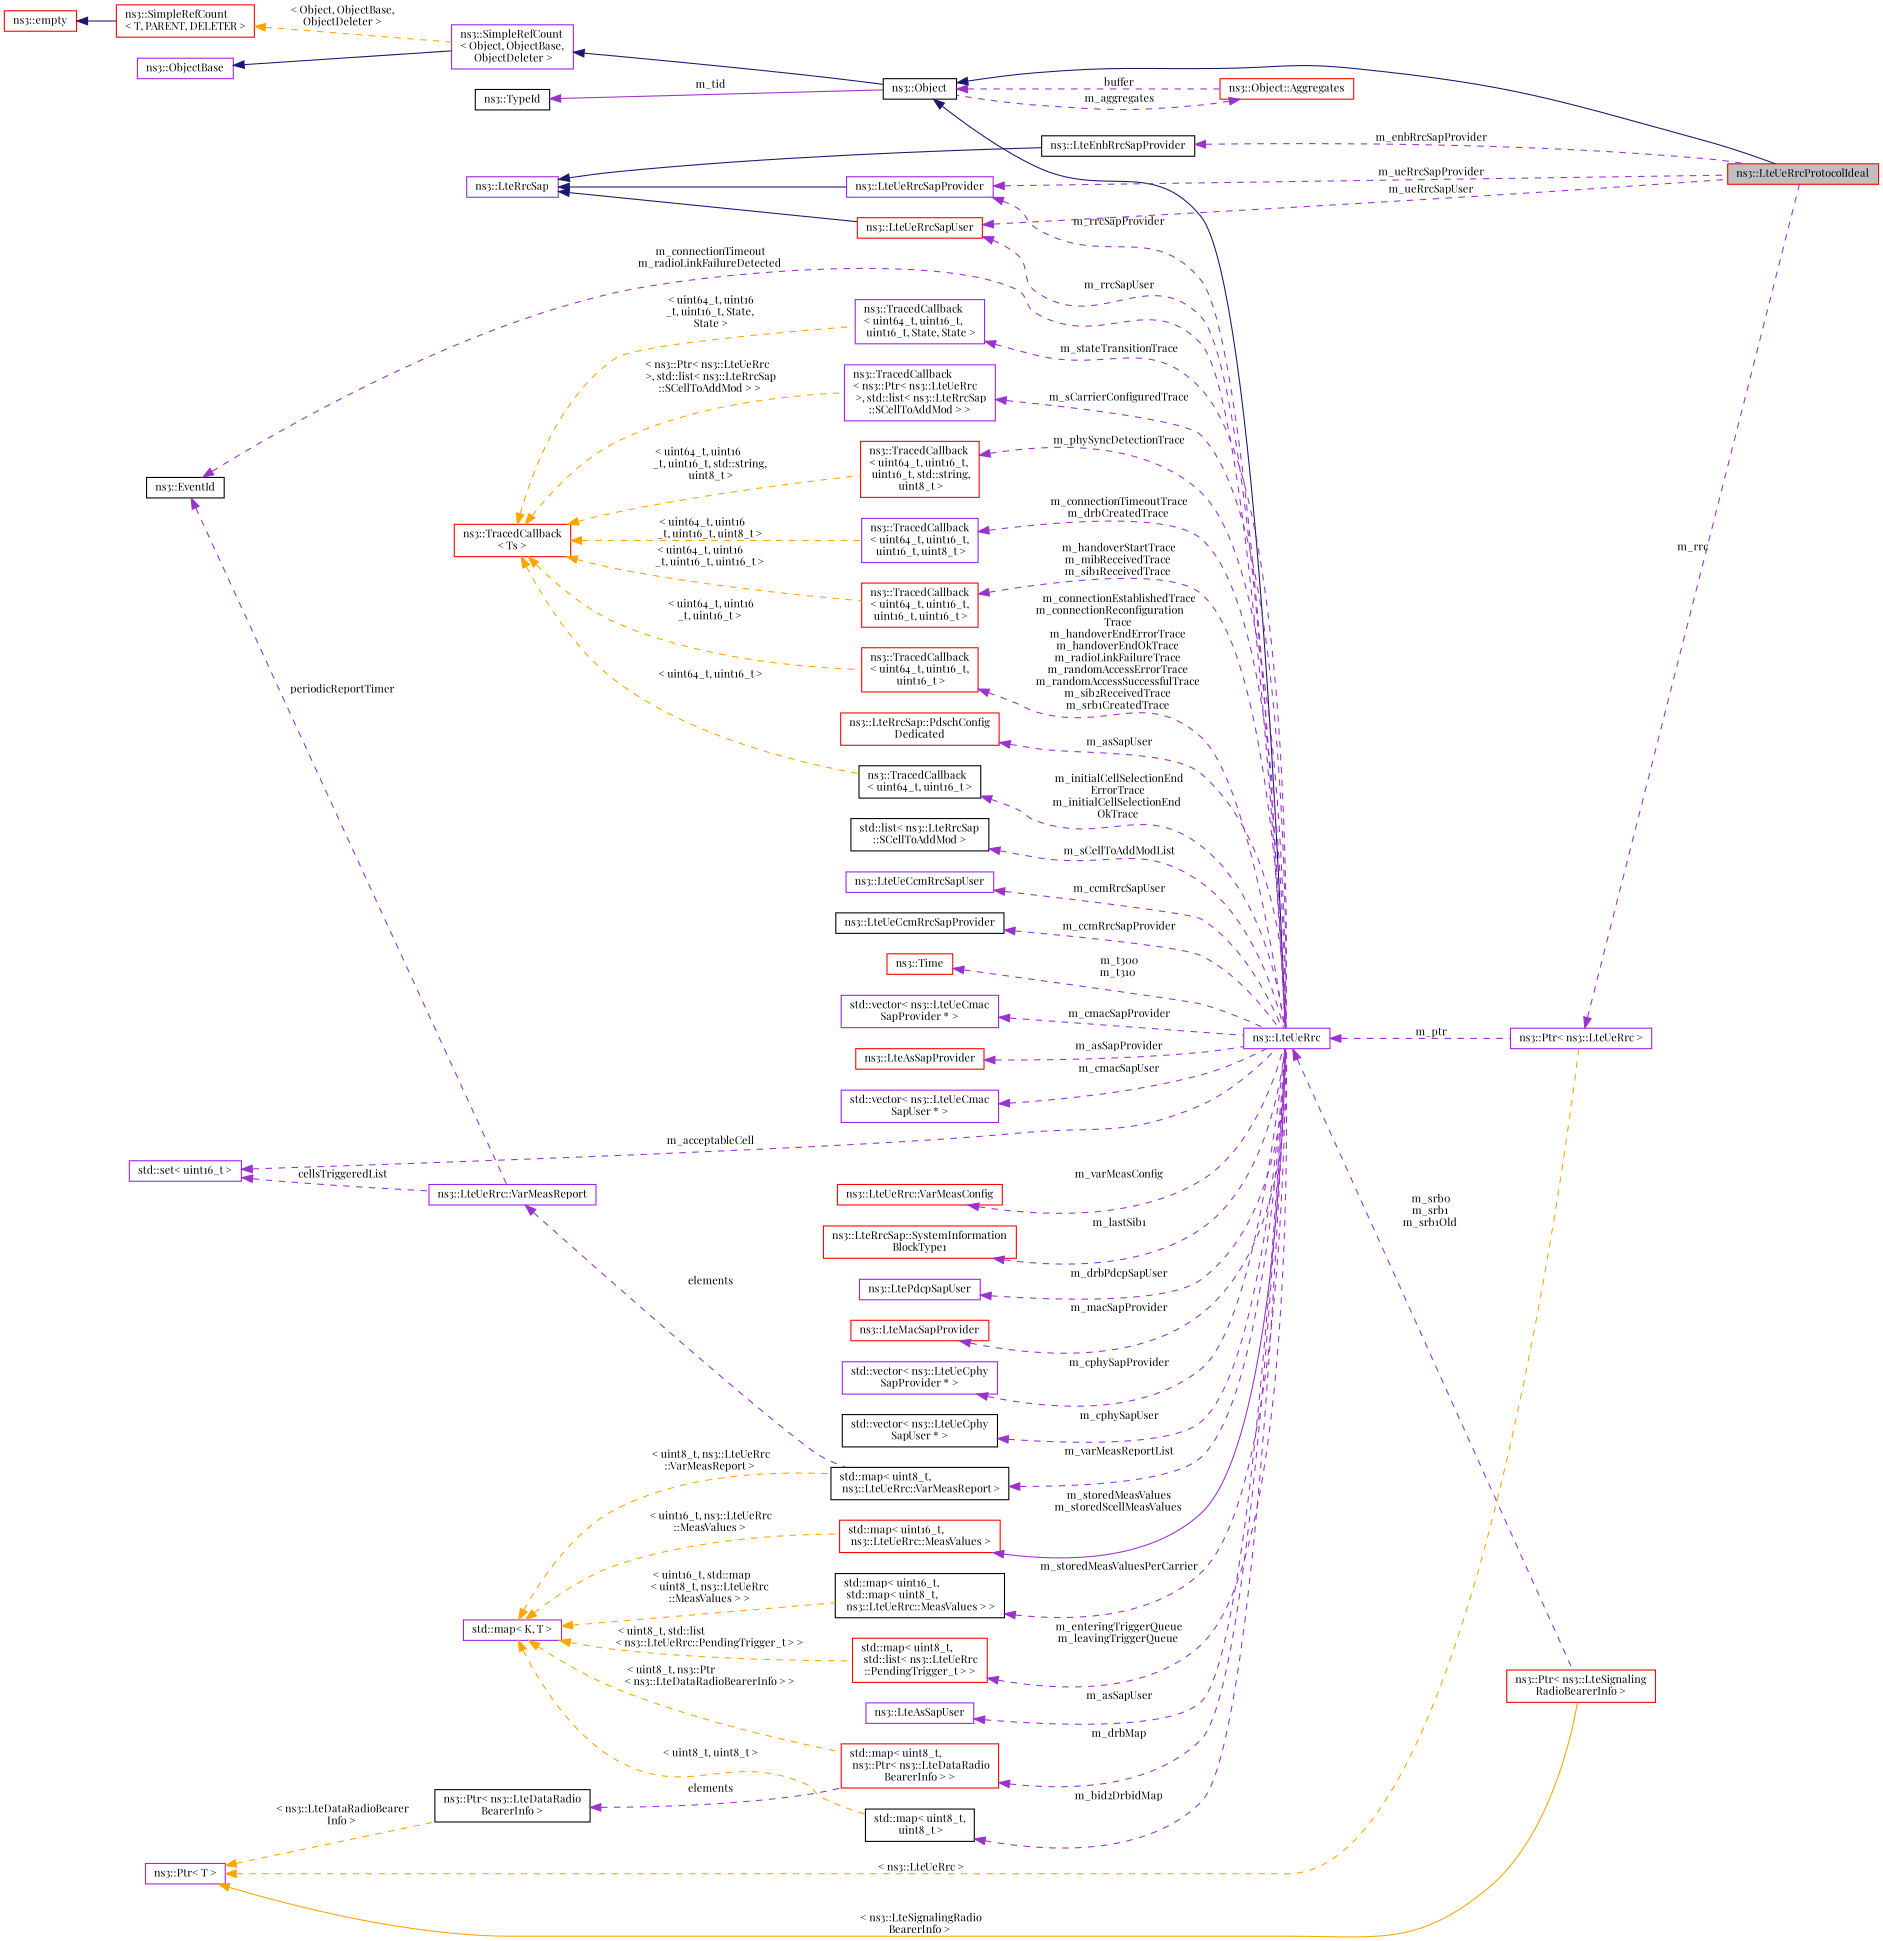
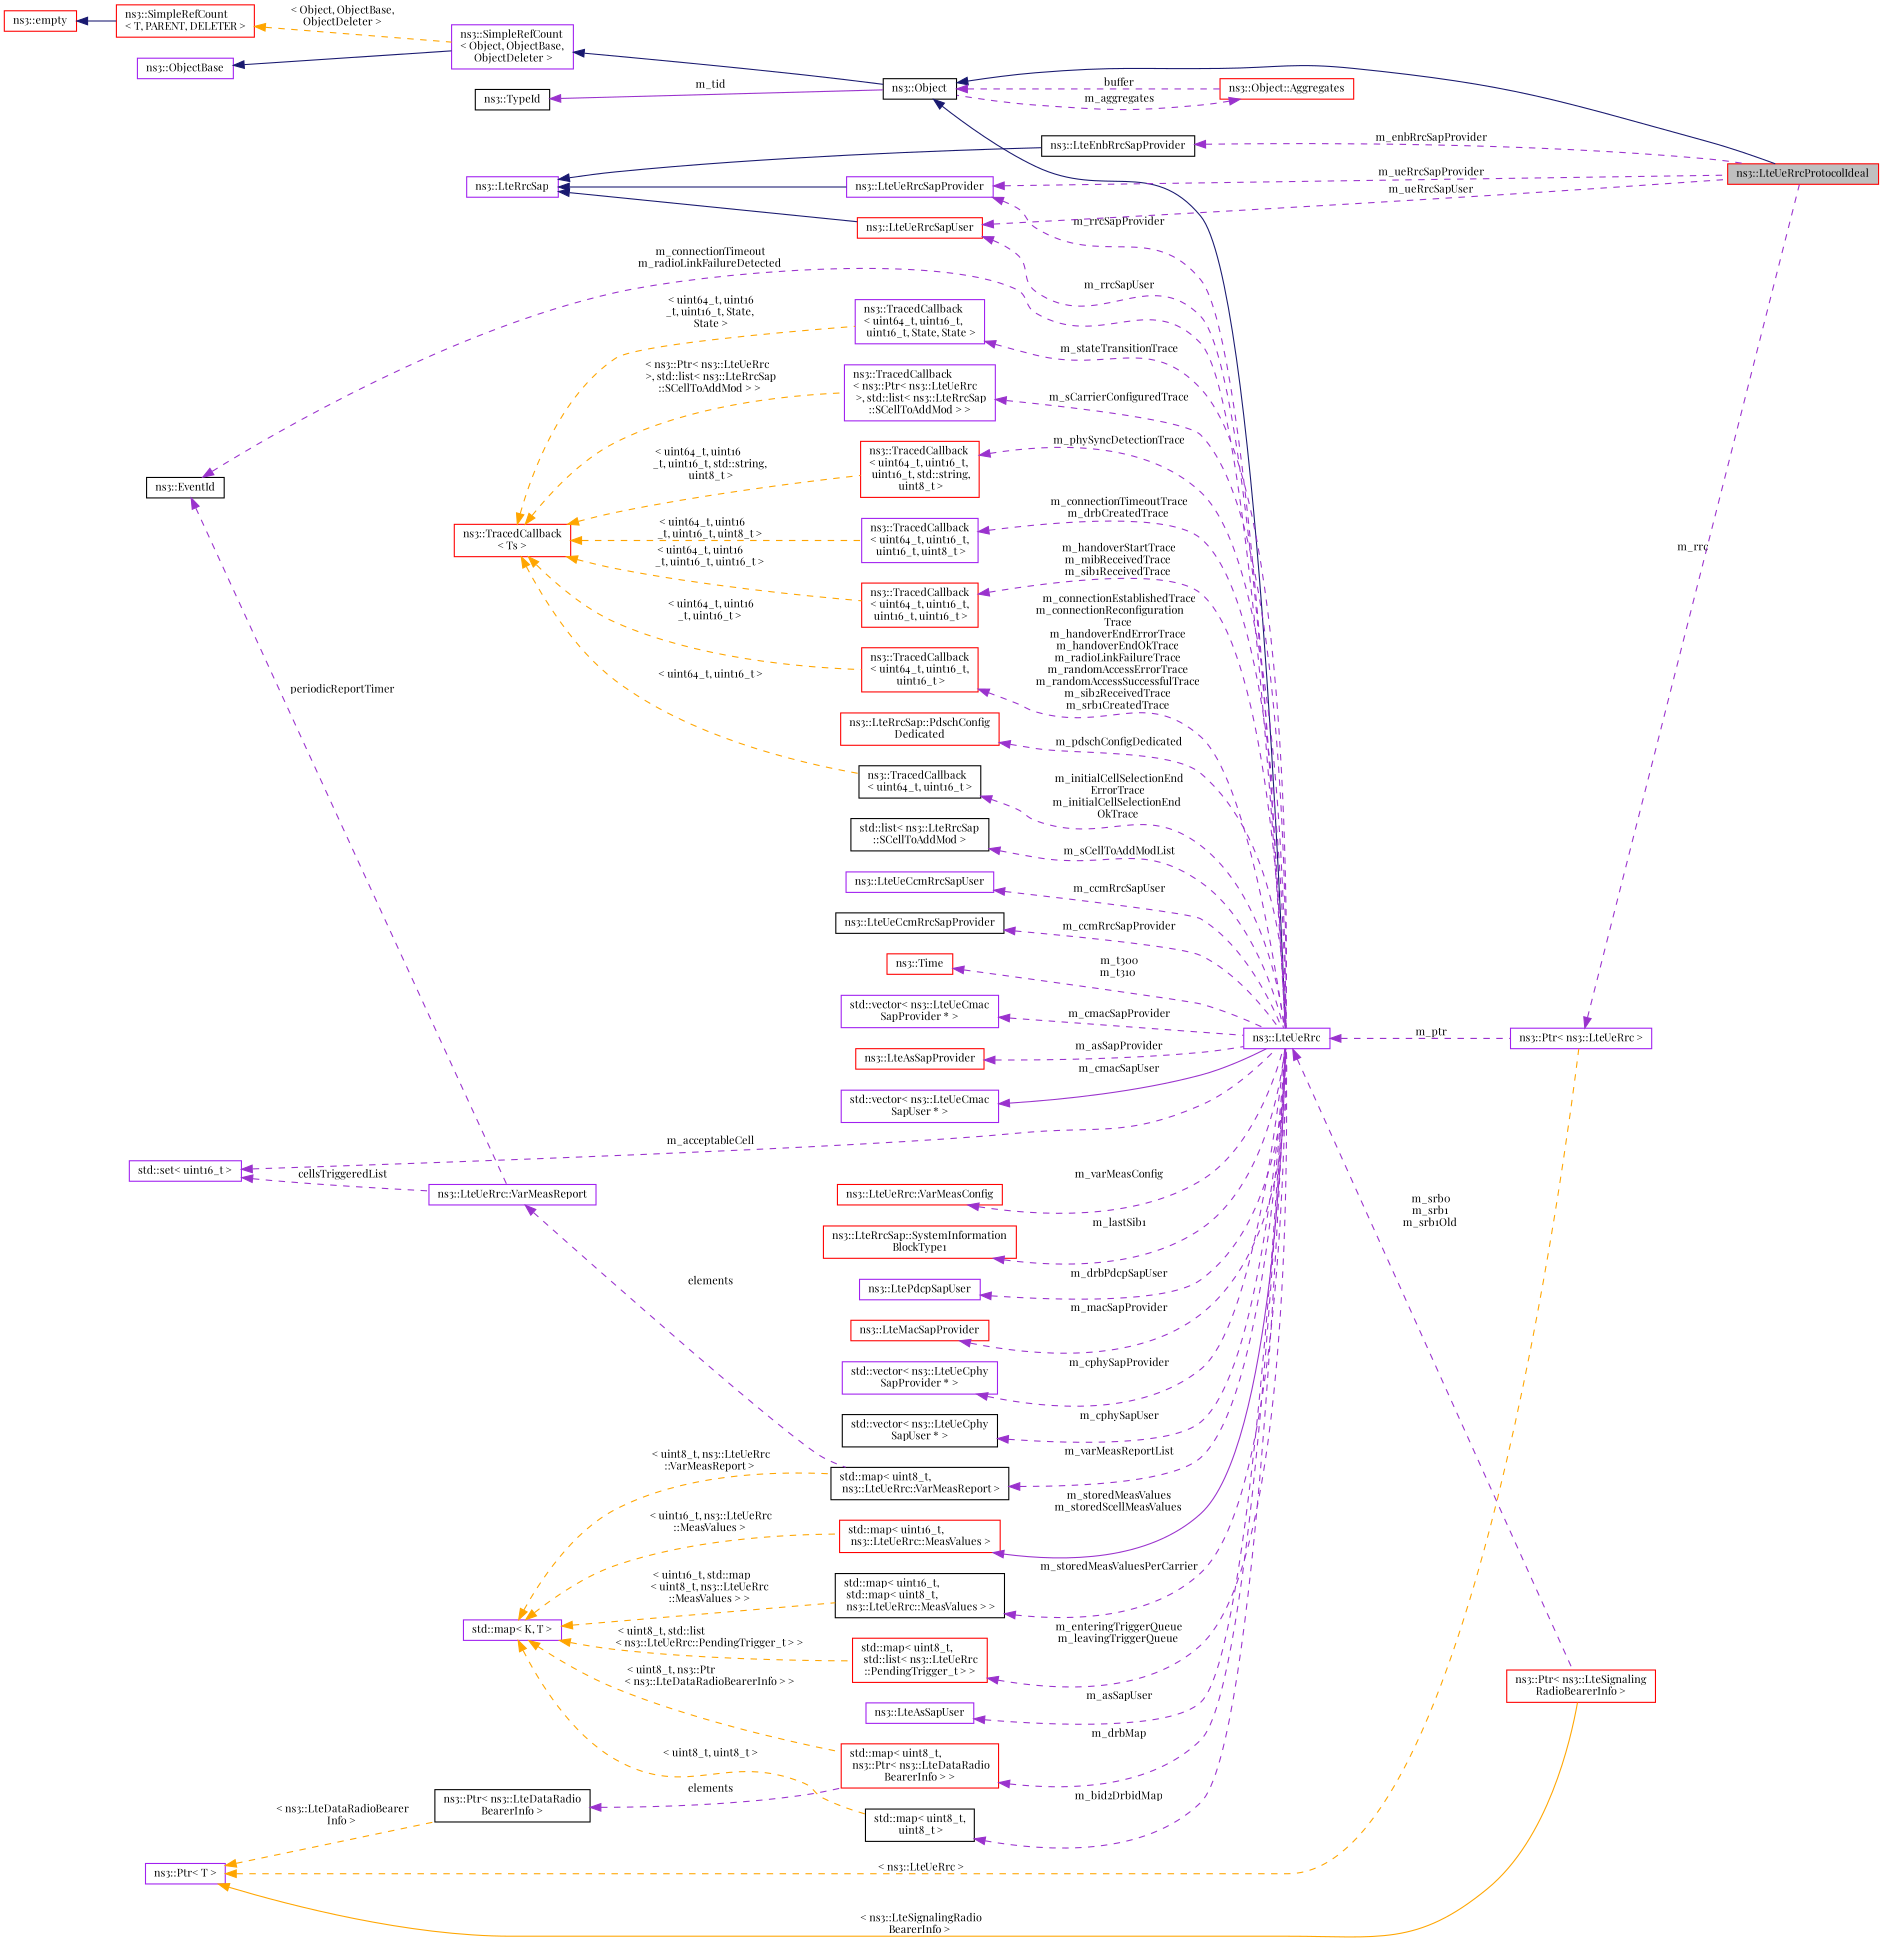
(1118, 743) -> (1118, 743)
(1141, 1088) -> (1141, 1088)
